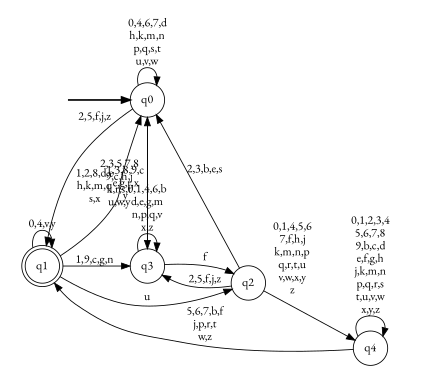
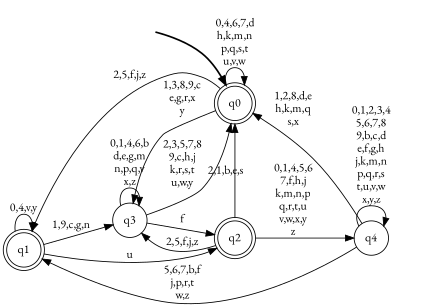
(147, 100) -> (235, 103)
(205, 169) -> (226, 171)
(117, 201) -> (318, 164)
(248, 283) -> (235, 238)
